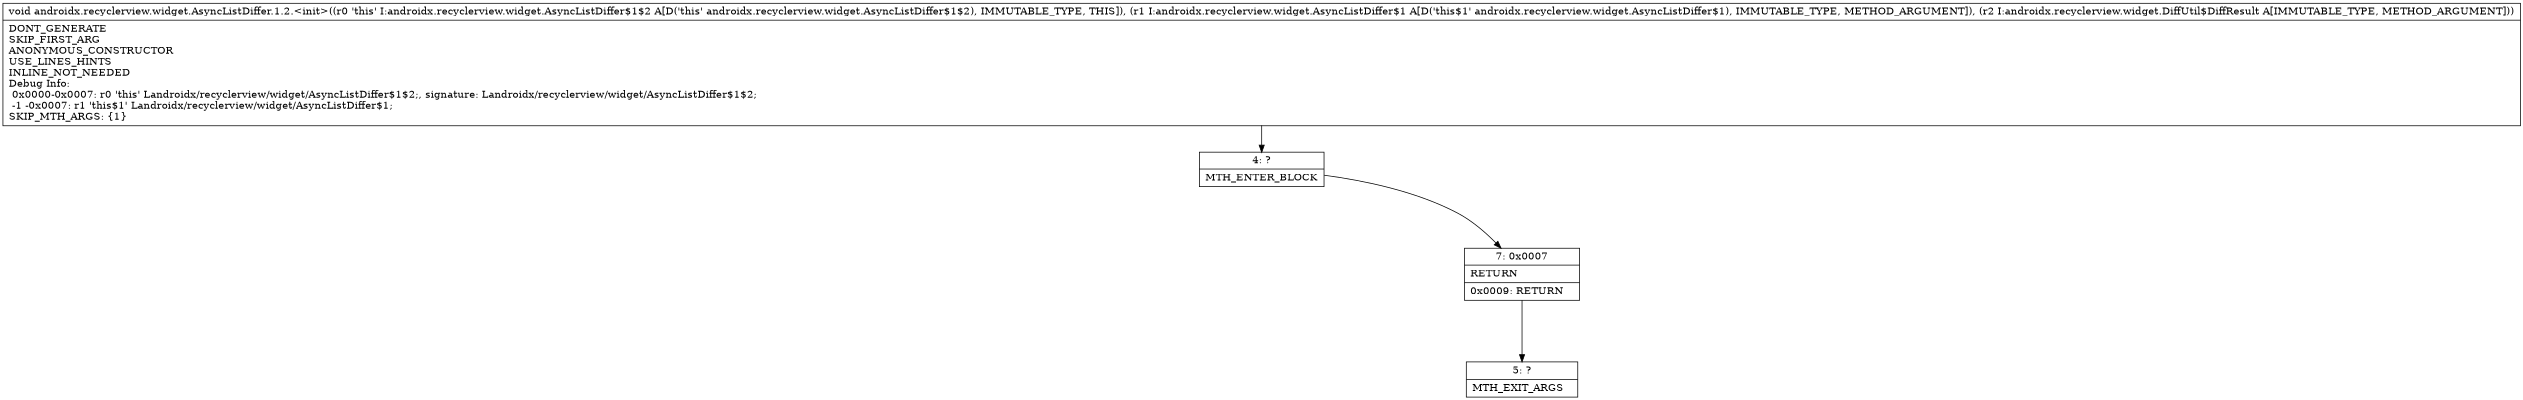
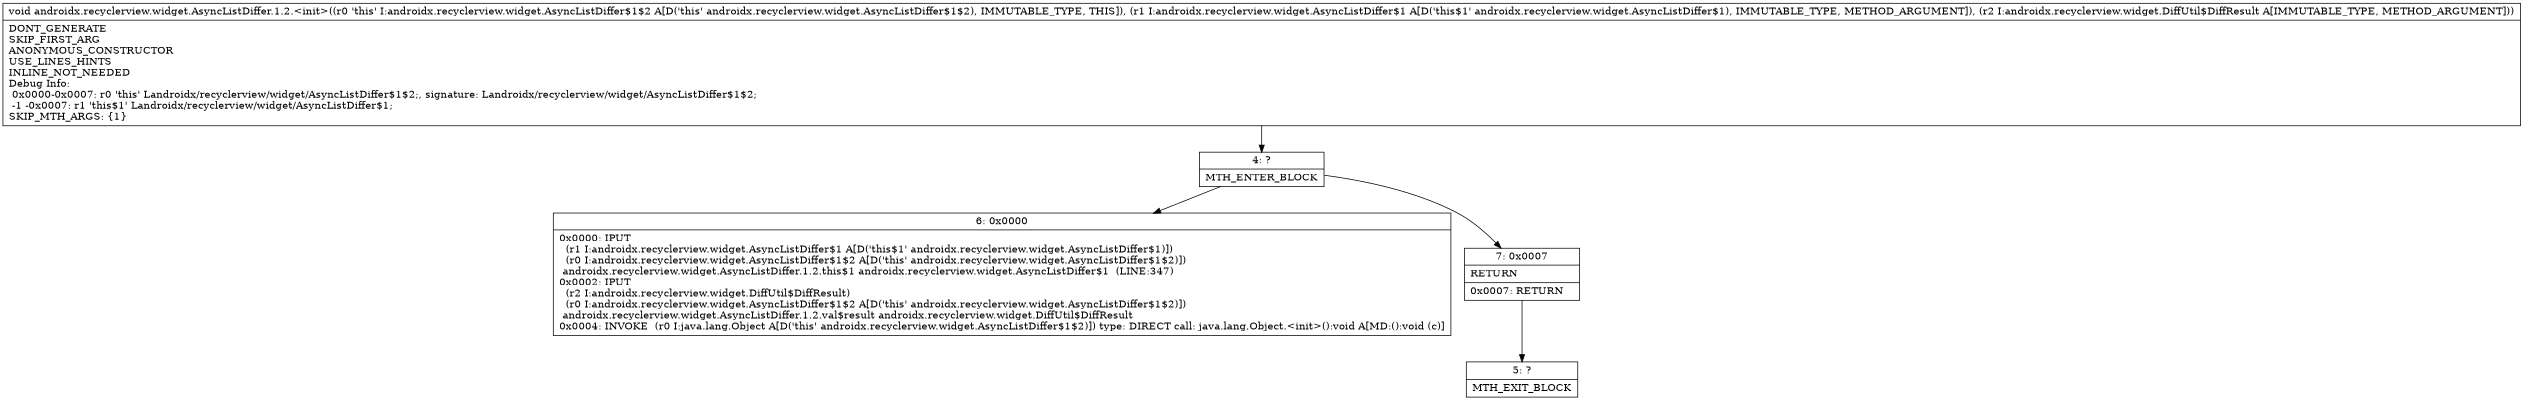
none -> (1002, 274)
(1522, 291) -> (1522, 291)
(1518, 388) -> (1522, 388)
